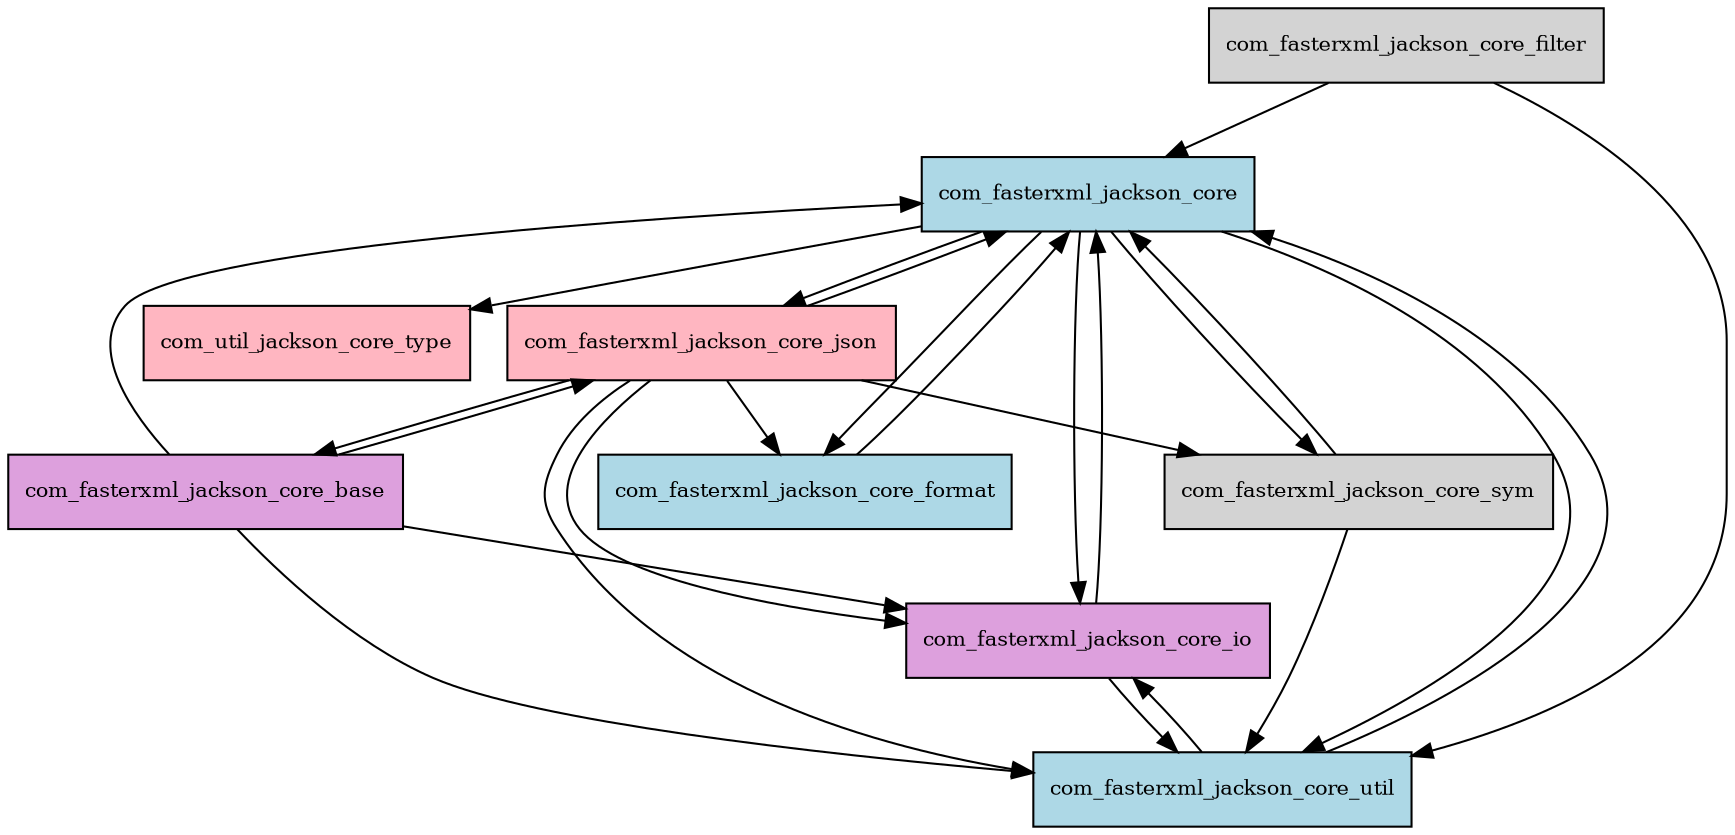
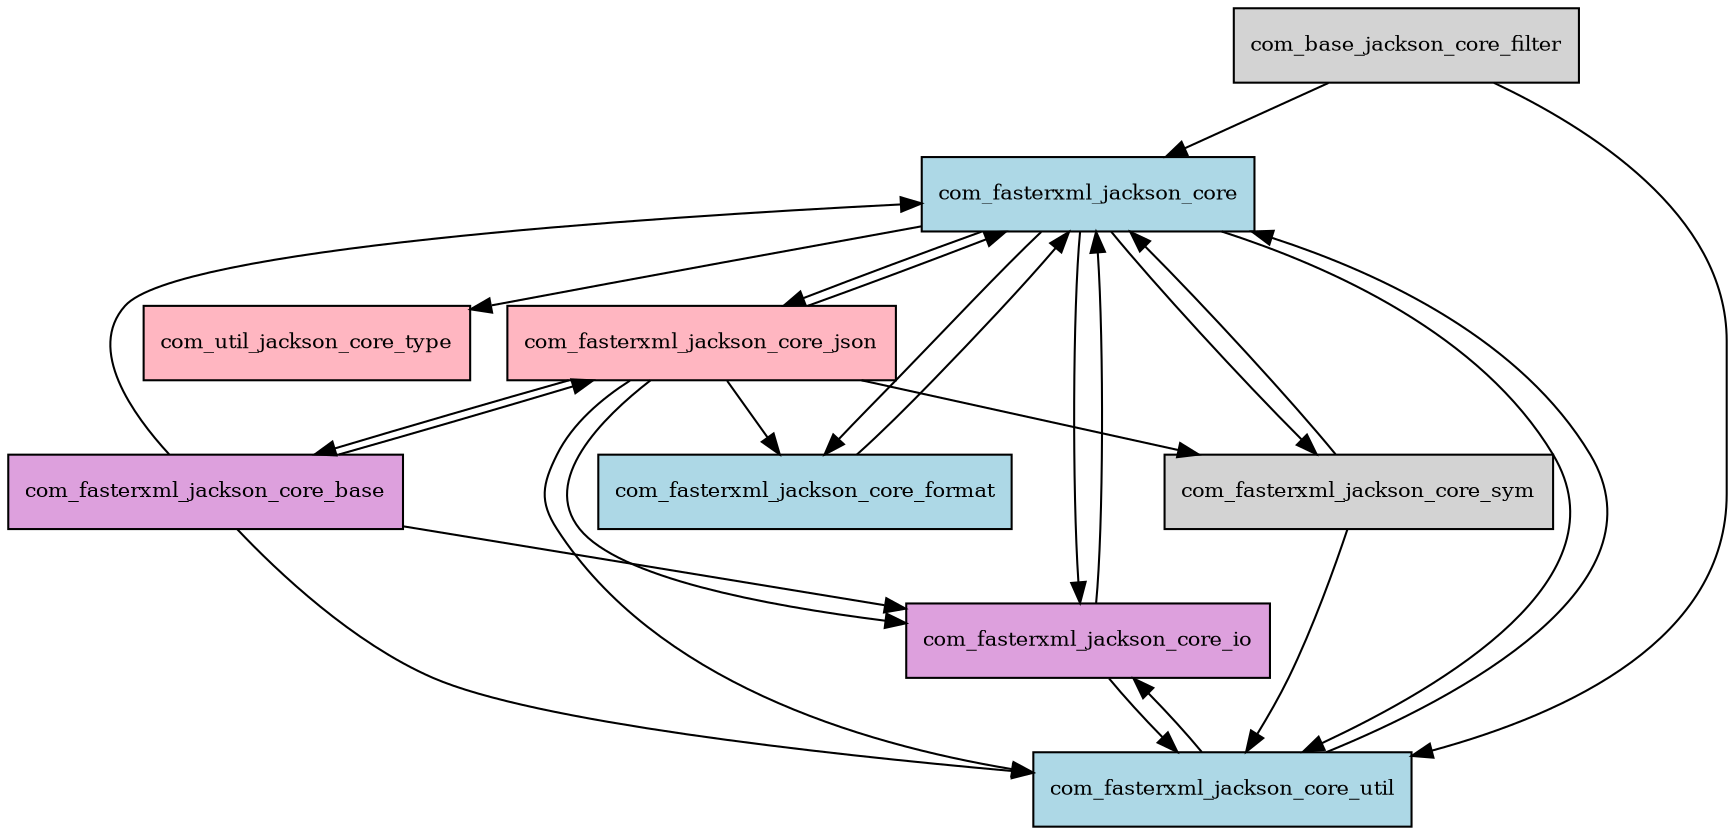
(1406, 45) -> (1406, 45)
